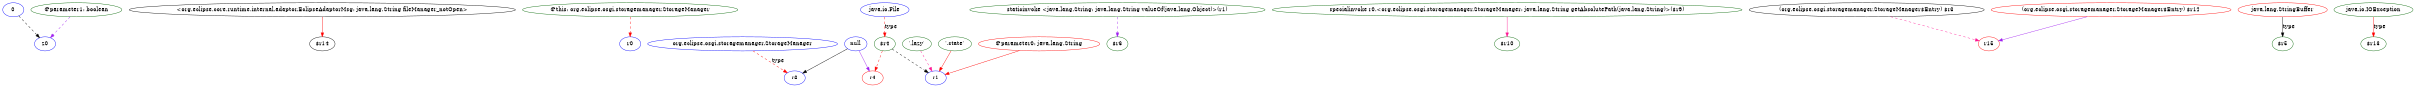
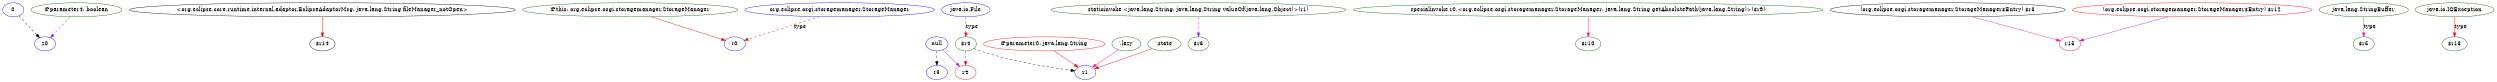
(76, 10) -> (76, 10)
(2283, 10) -> (2364, 10)
(630, 25) -> (686, 28)
(2283, 25) -> (2364, 25)
(1933, 28) -> (2014, 28)
(925, 59) -> (1107, 57)
(827, 60) -> (937, 56)
(768, 61) -> (784, 28)
